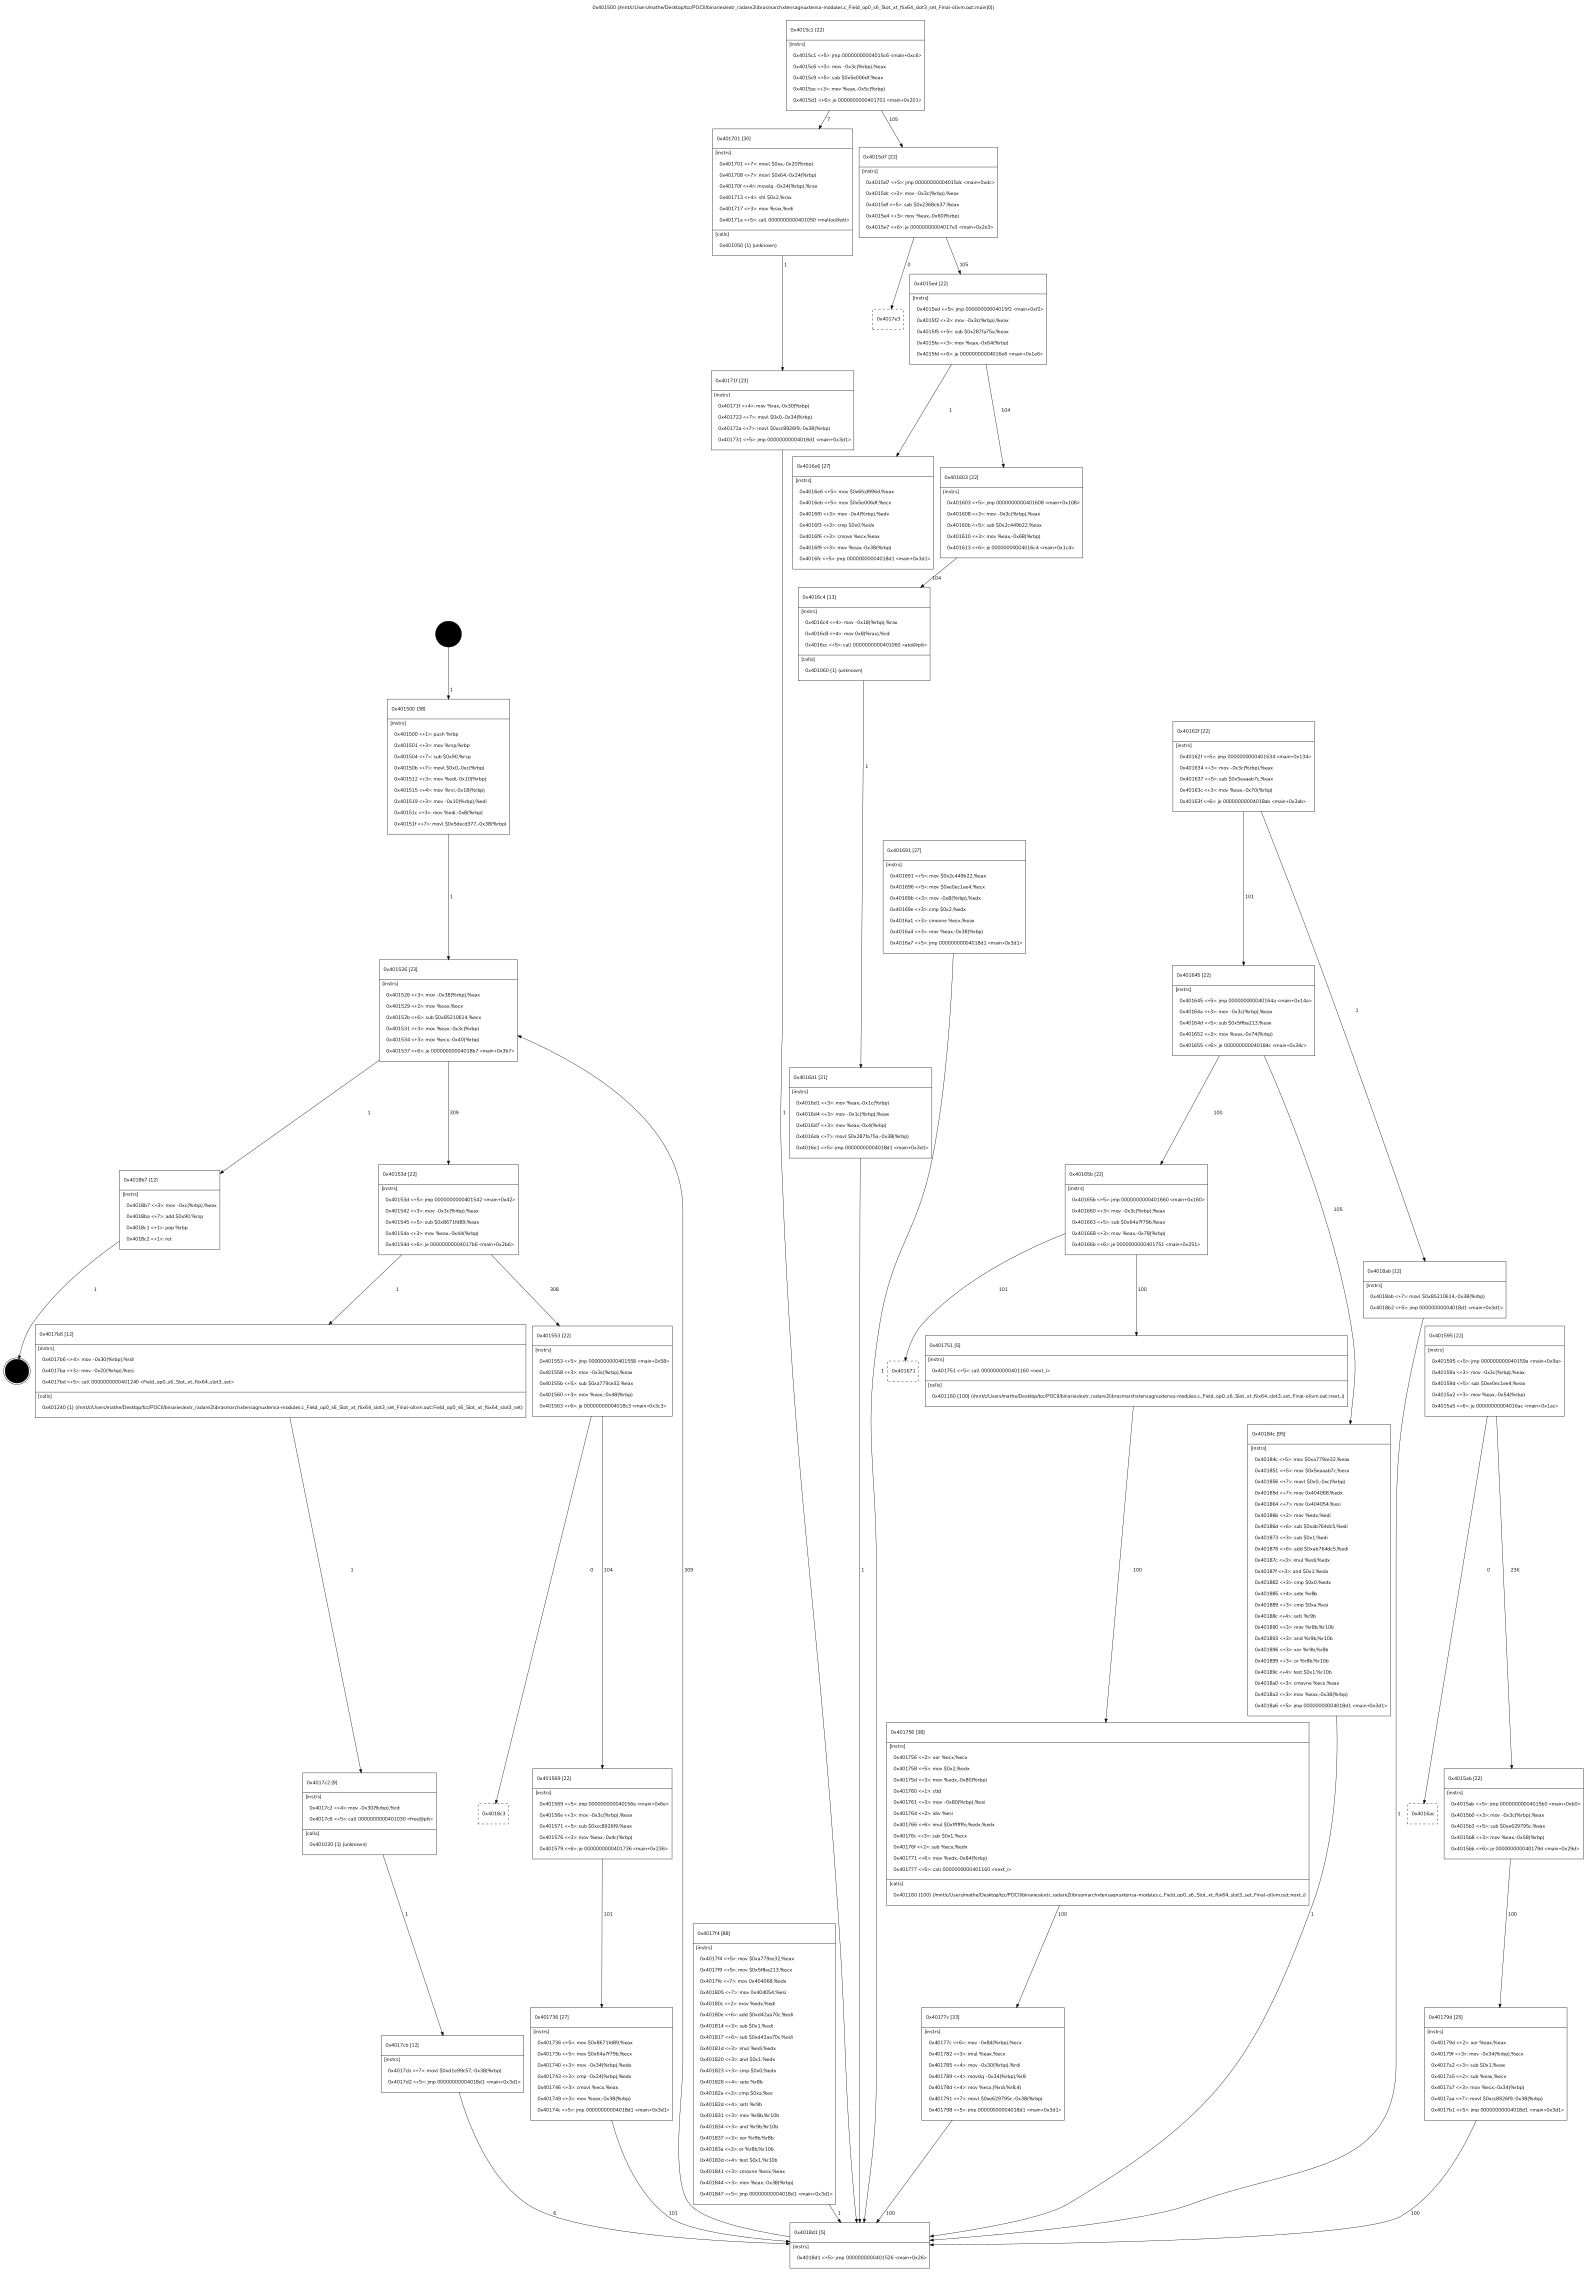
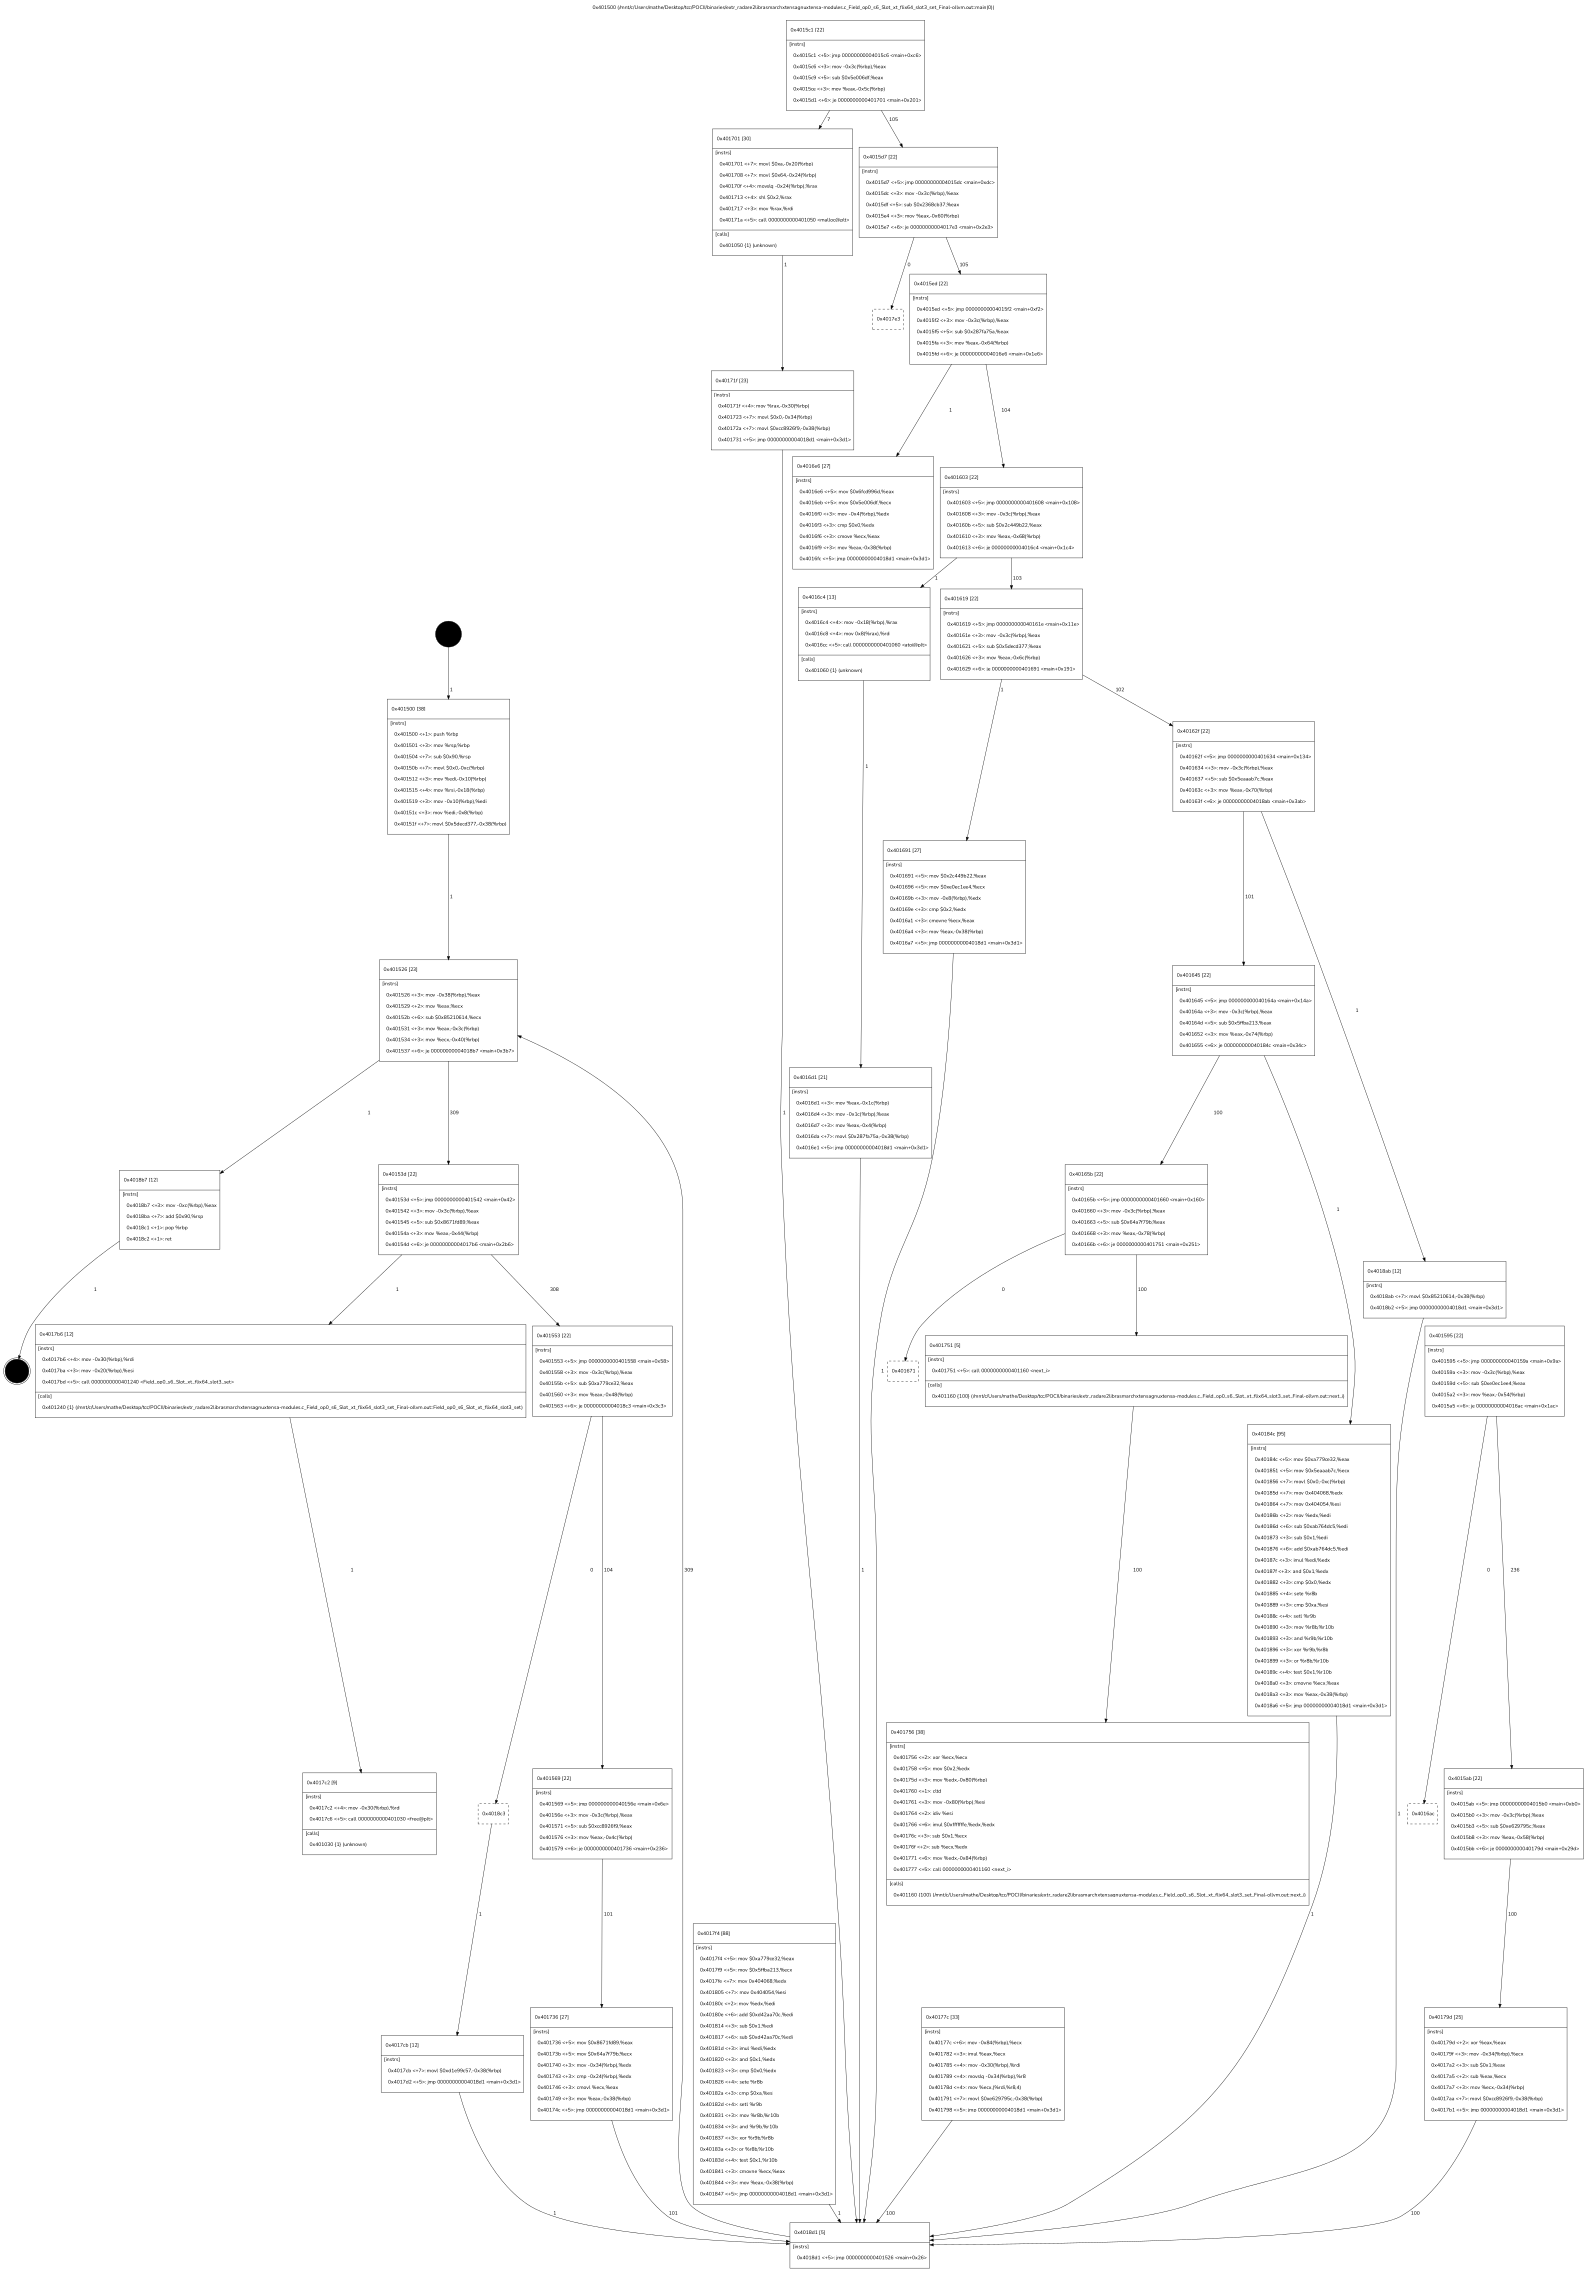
(936, 578) -> (936, 578)
none -> (1011, 634)
(1337, 1210) -> (1337, 1210)
(1003, 1290) -> (1003, 1290)
(412, 1943) -> (475, 1928)
(1039, 1955) -> none
(554, 2213) -> (554, 2213)
